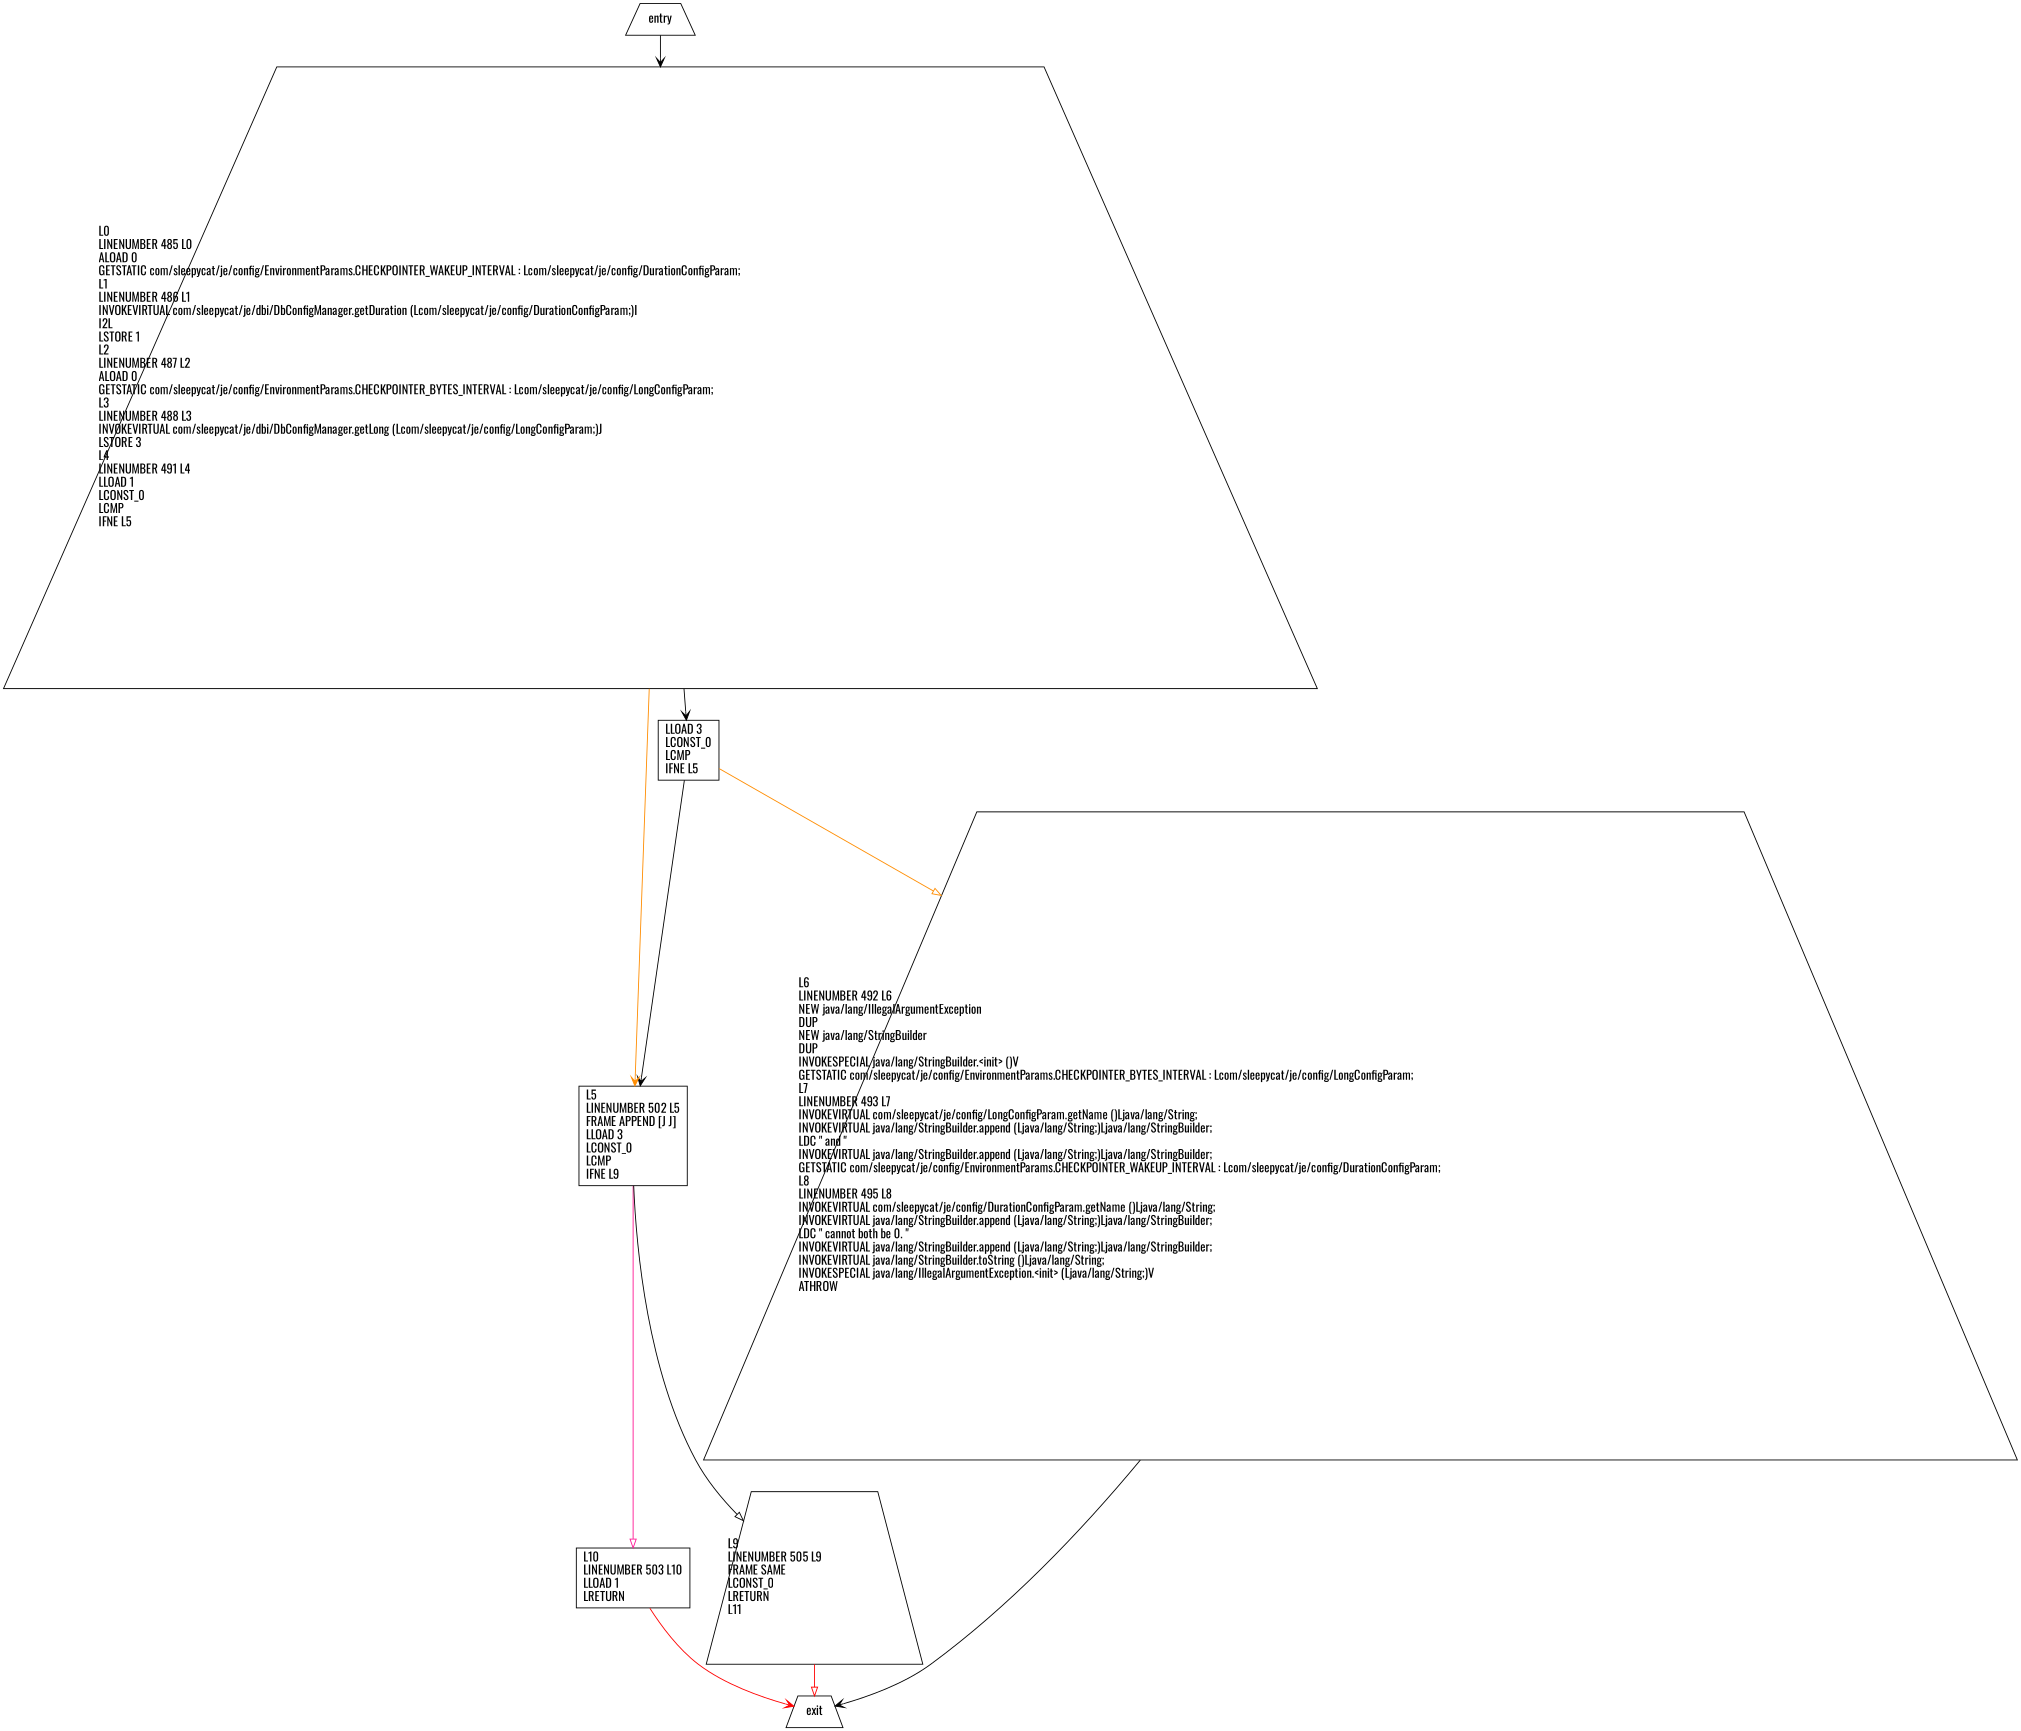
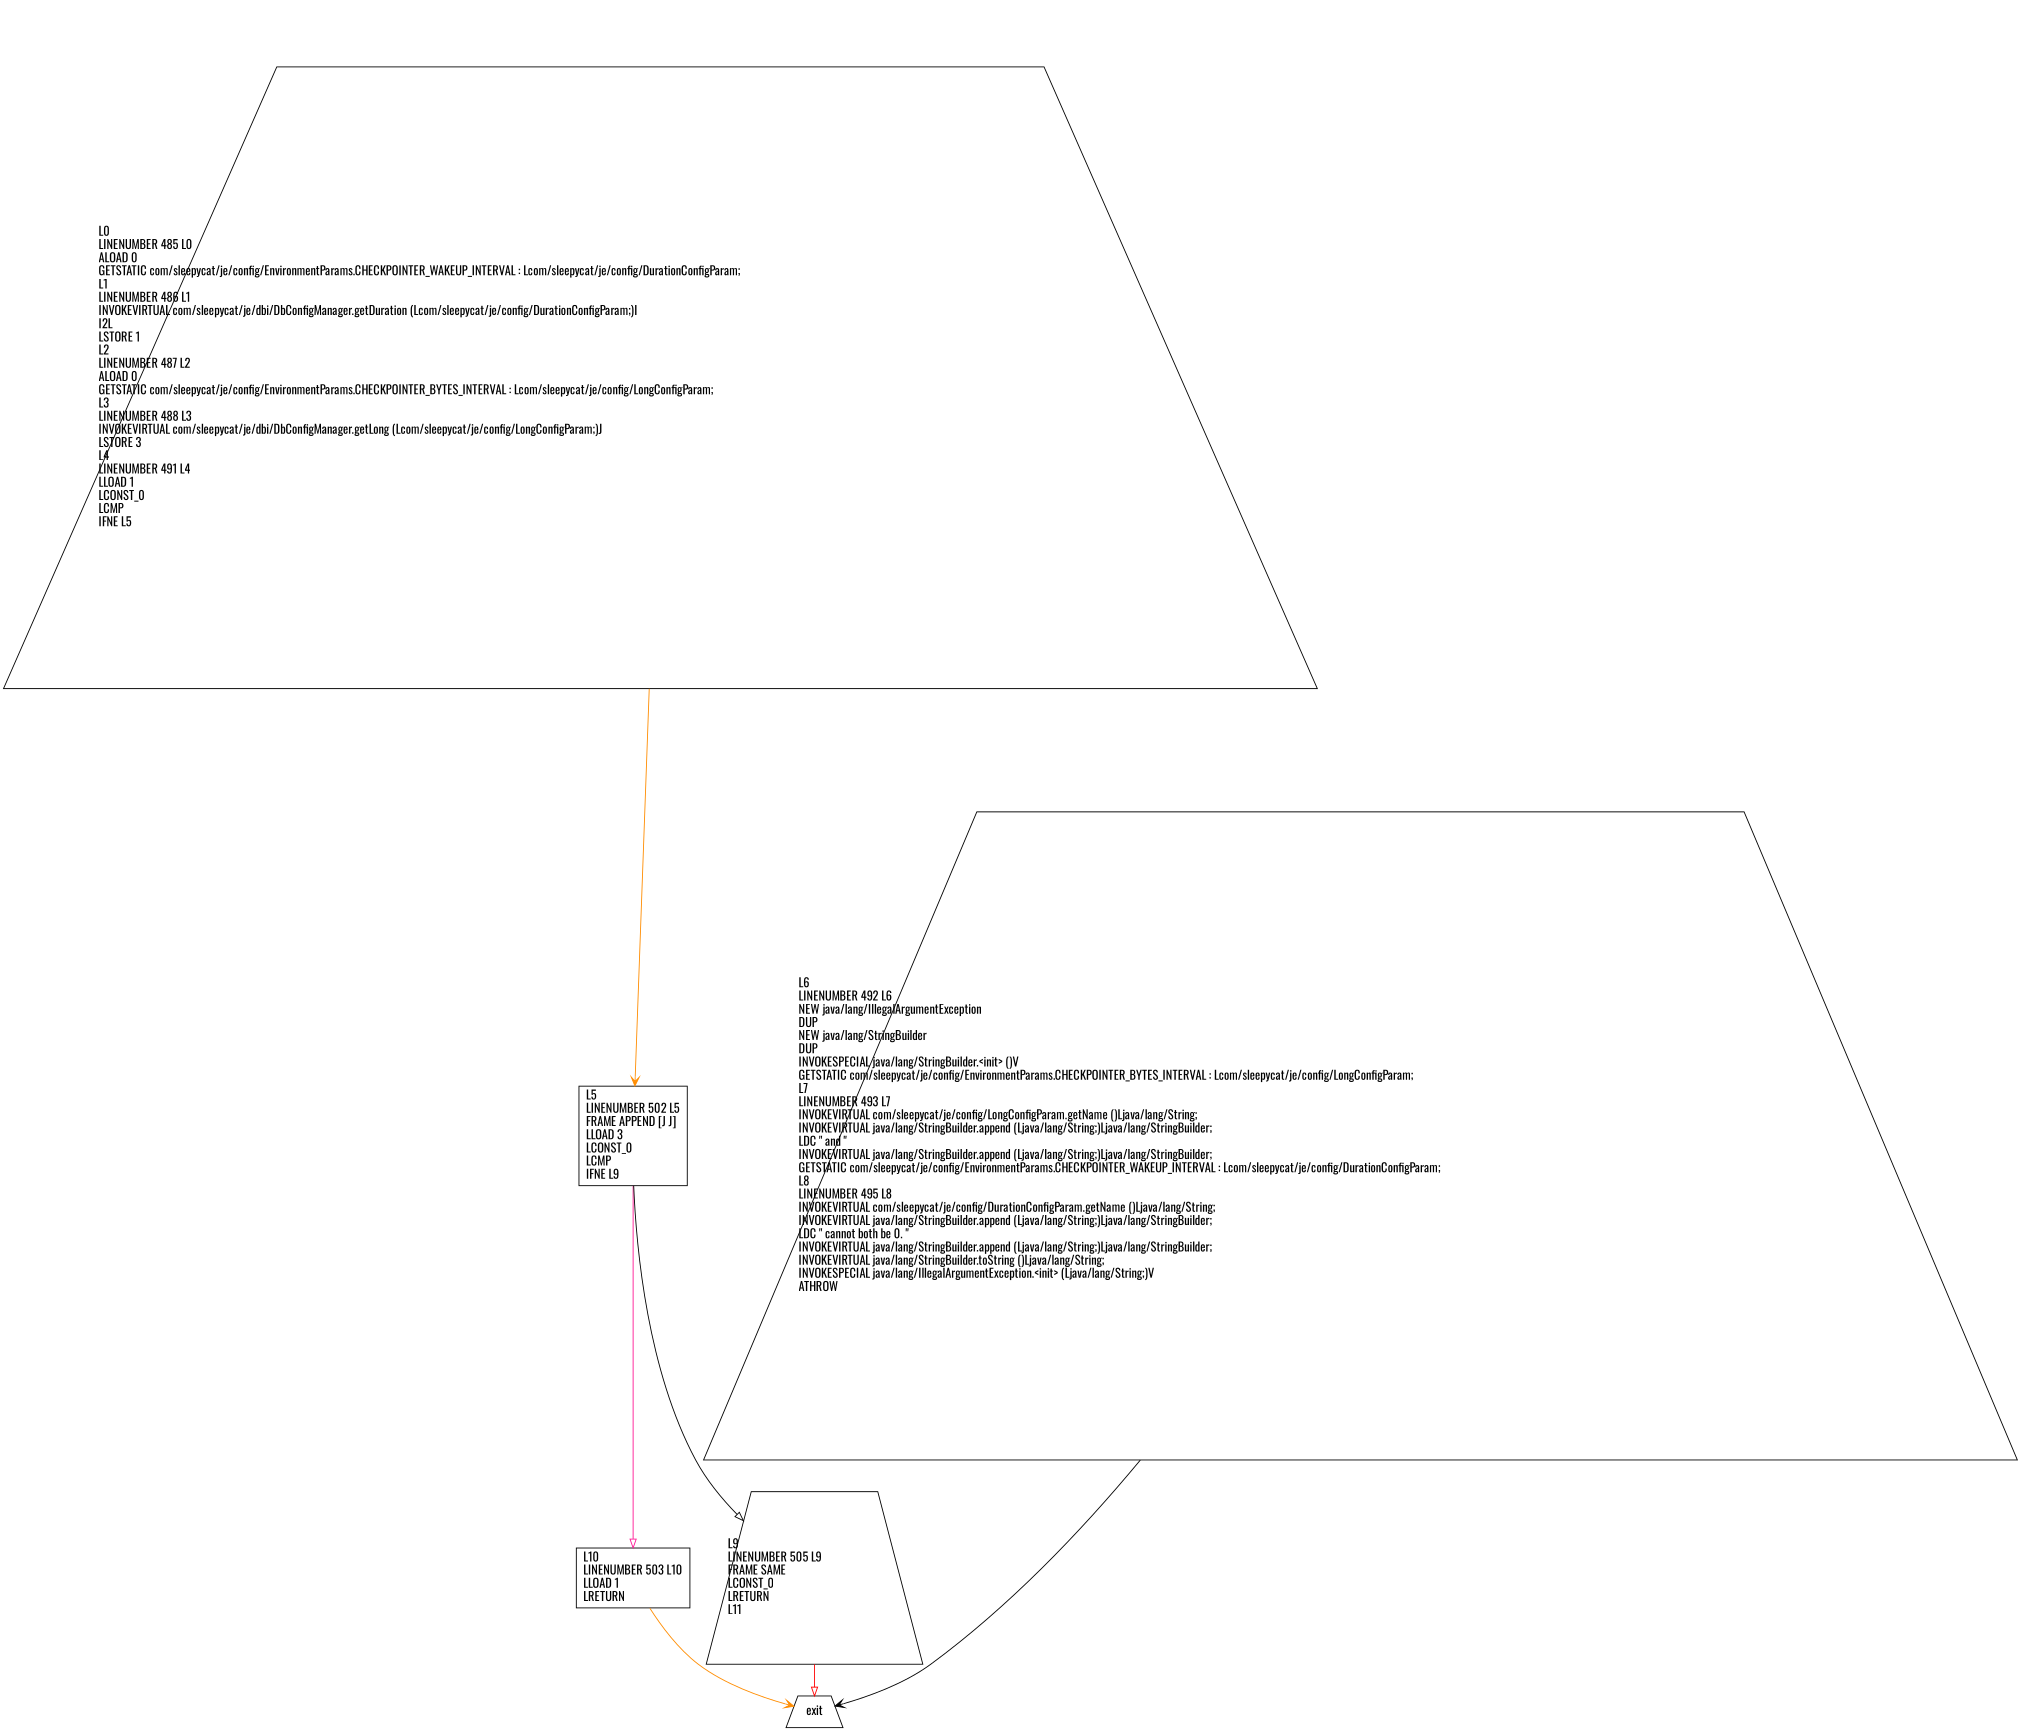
(660, 19) -> none
(689, 750) -> none
(707, 1670) -> (707, 1670)
